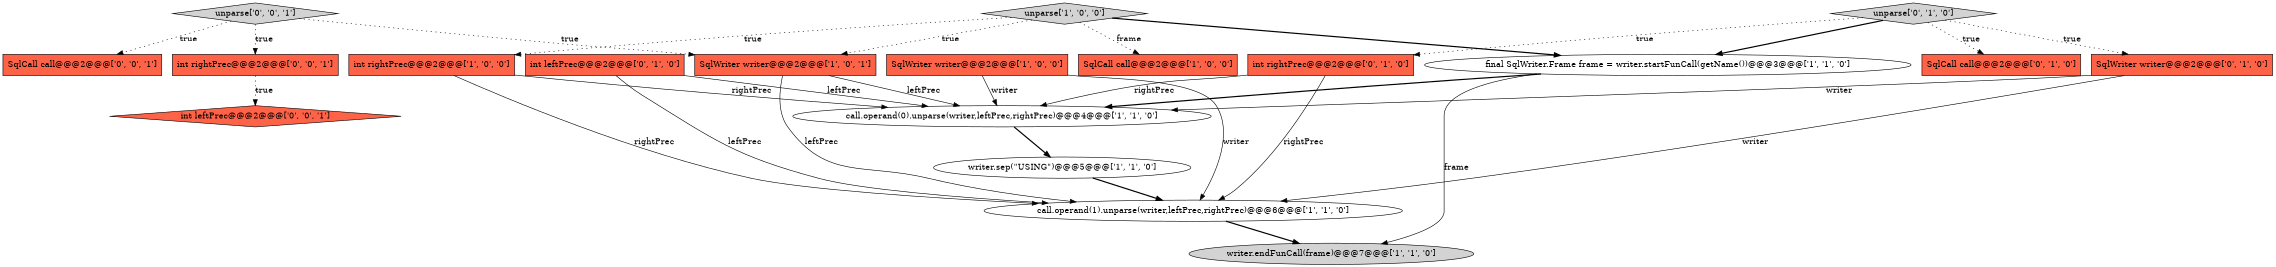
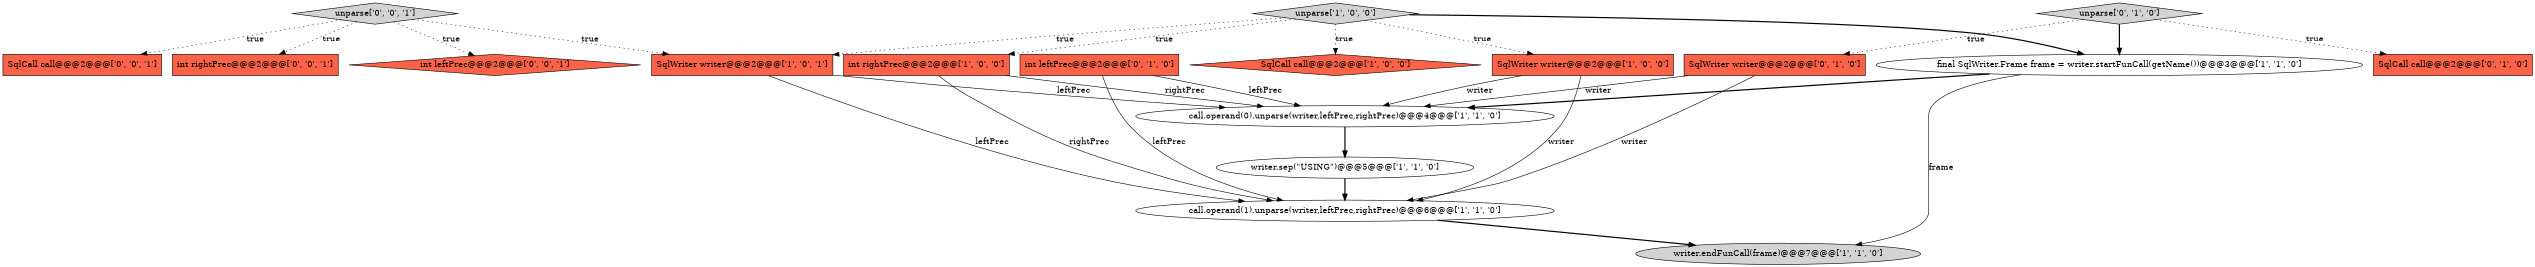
none -> (1447, 37)
(1129, 39) -> (1345, 39)
(1158, 65) -> (1336, 65)
(1331, 65) -> none
(255, 88) -> (431, 38)
